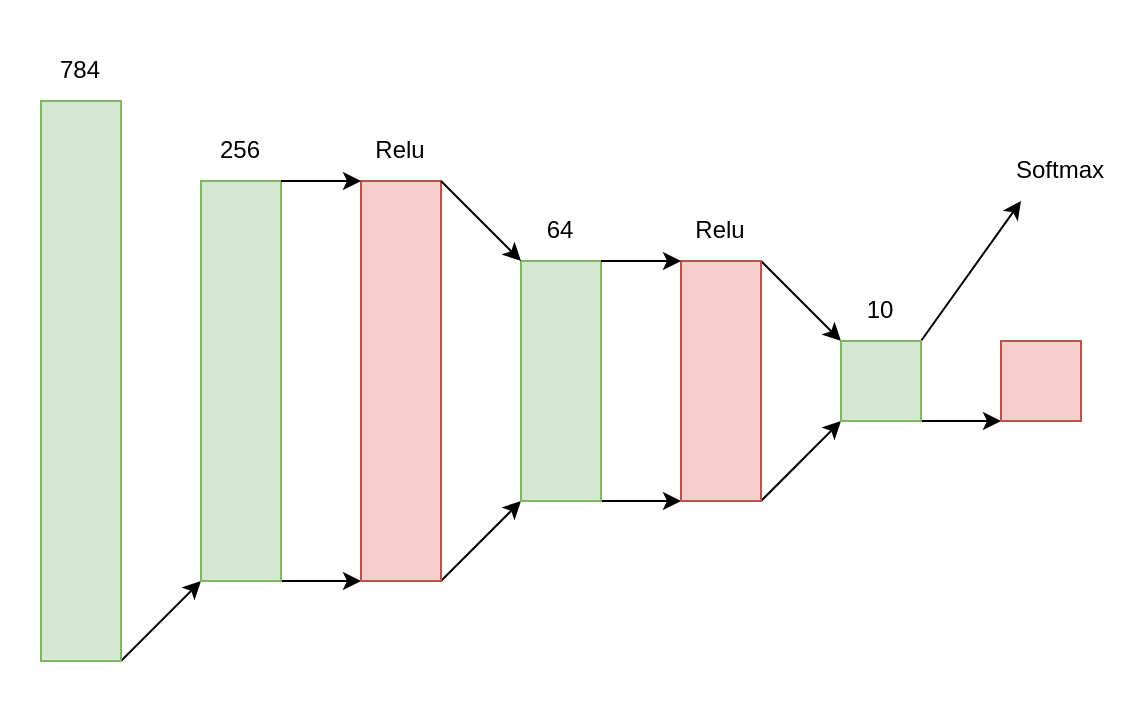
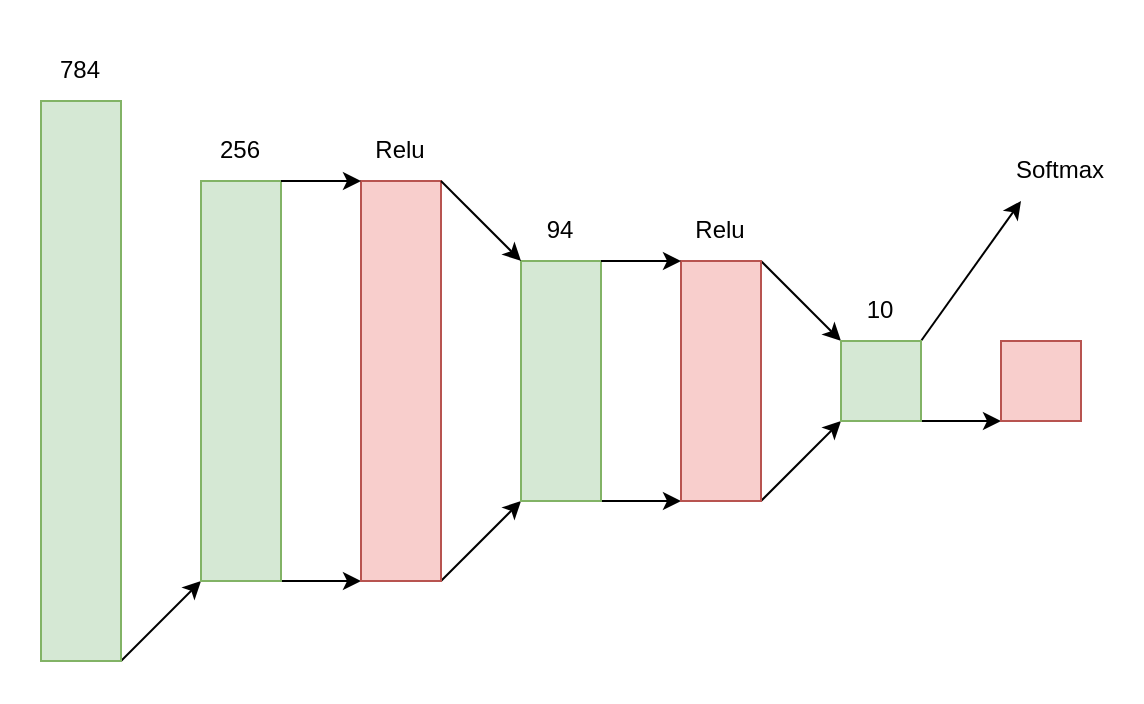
(561, 231) -> (561, 231)
